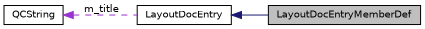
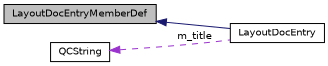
(255, 15) -> (198, 25)
